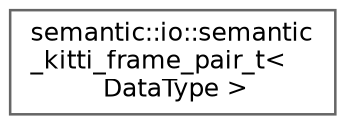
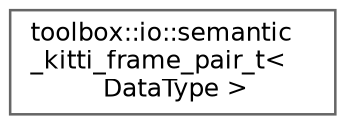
(173, 62) -> (173, 62)
